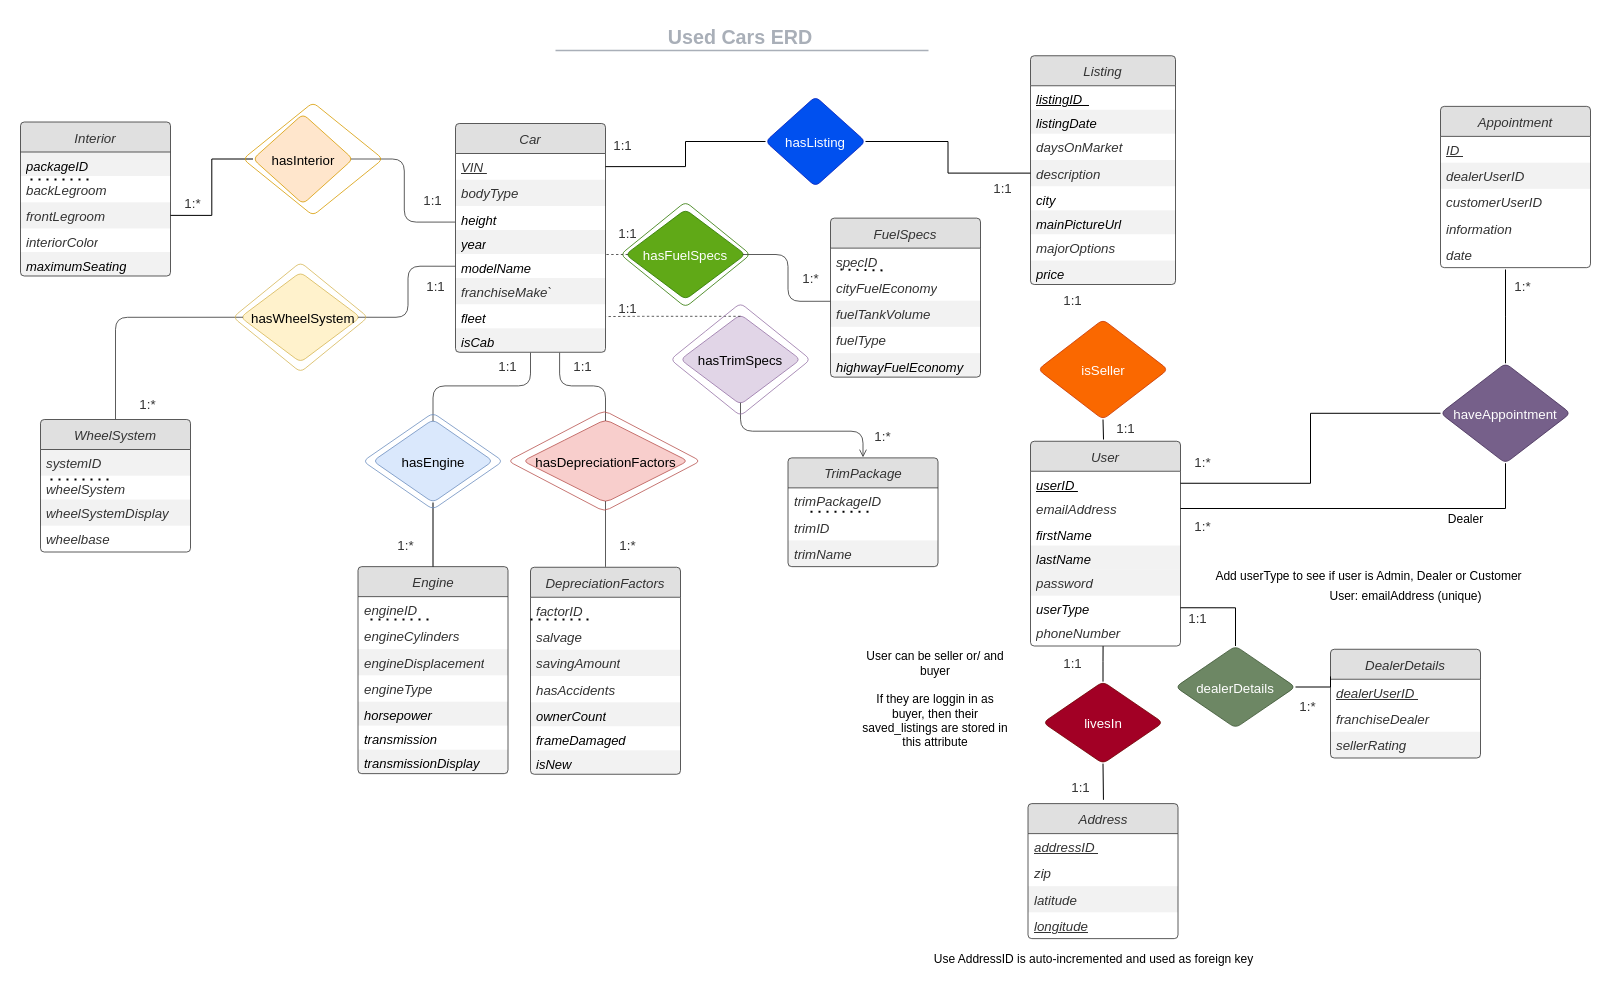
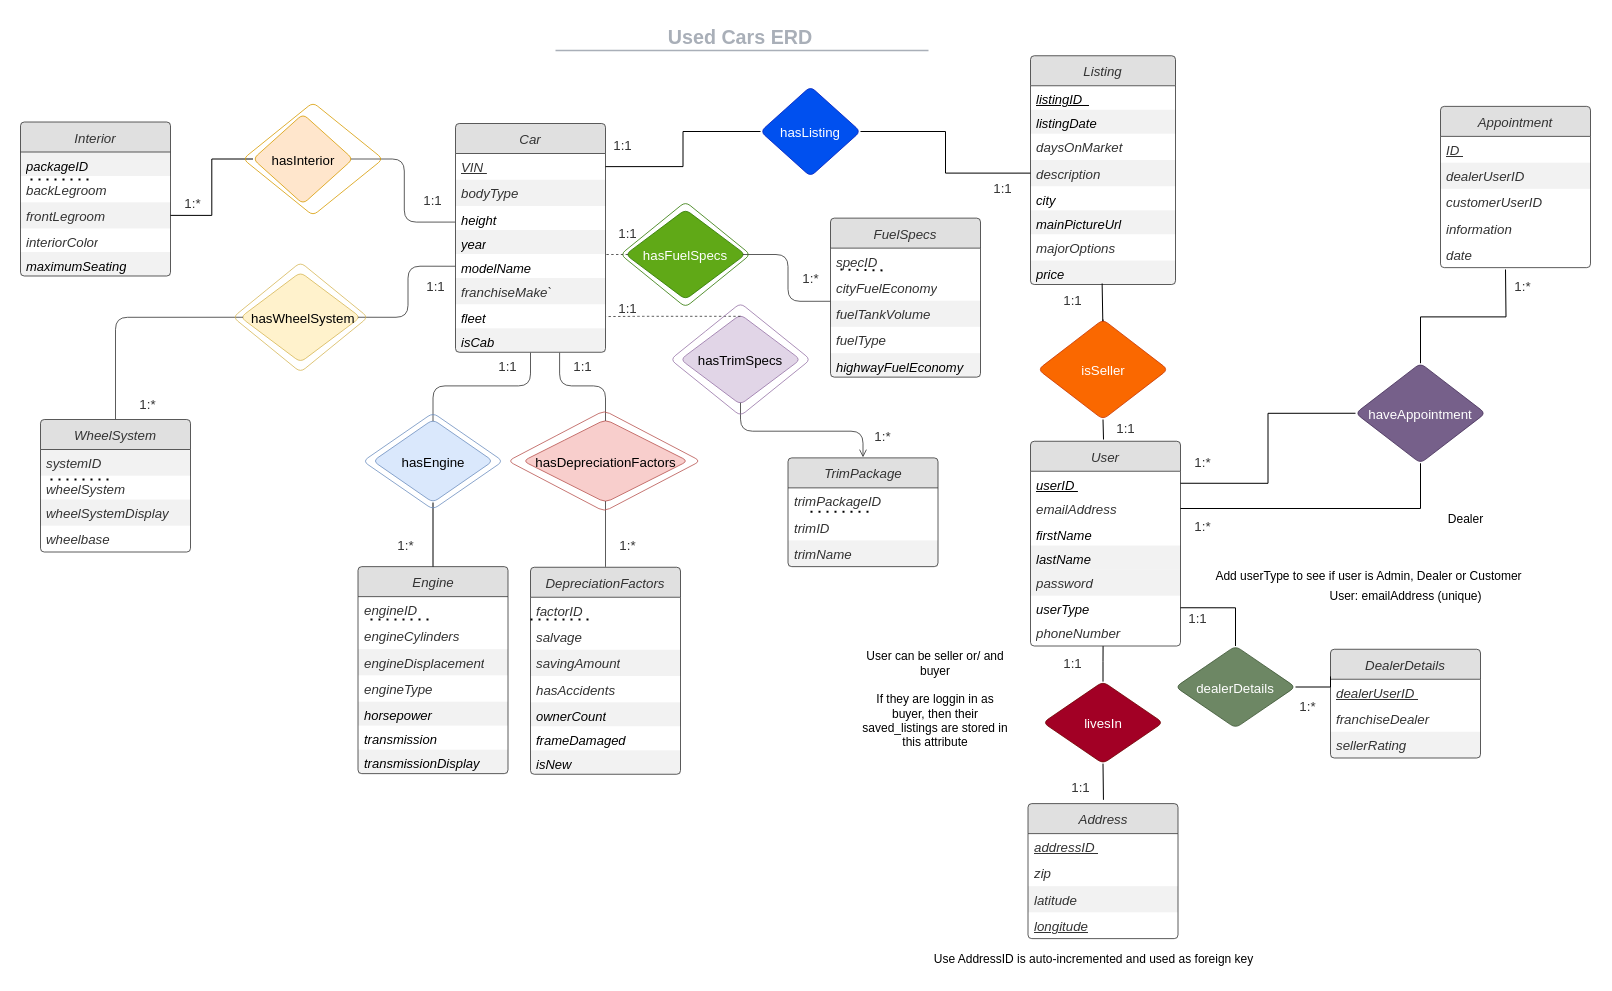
(816, 142) -> (811, 132)
none -> (1102, 303)
(1506, 413) -> (1421, 413)
